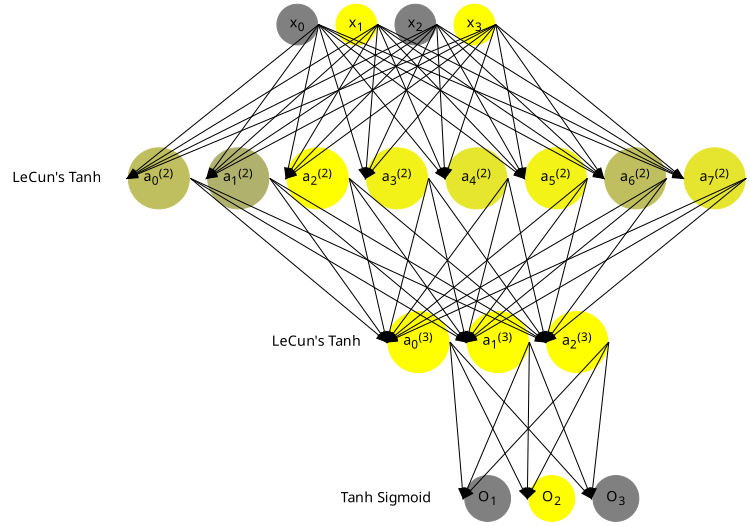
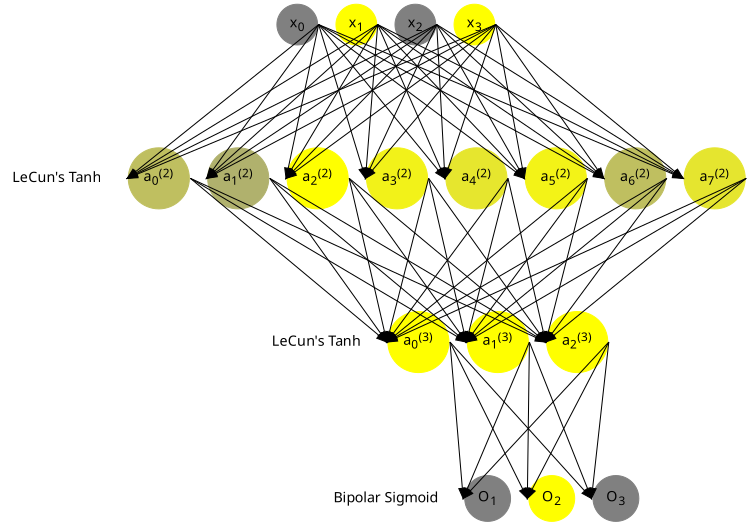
(386, 498) -> (386, 498)
